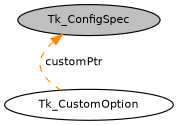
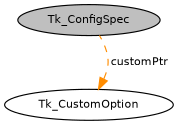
(41, 68) -> (108, 57)
